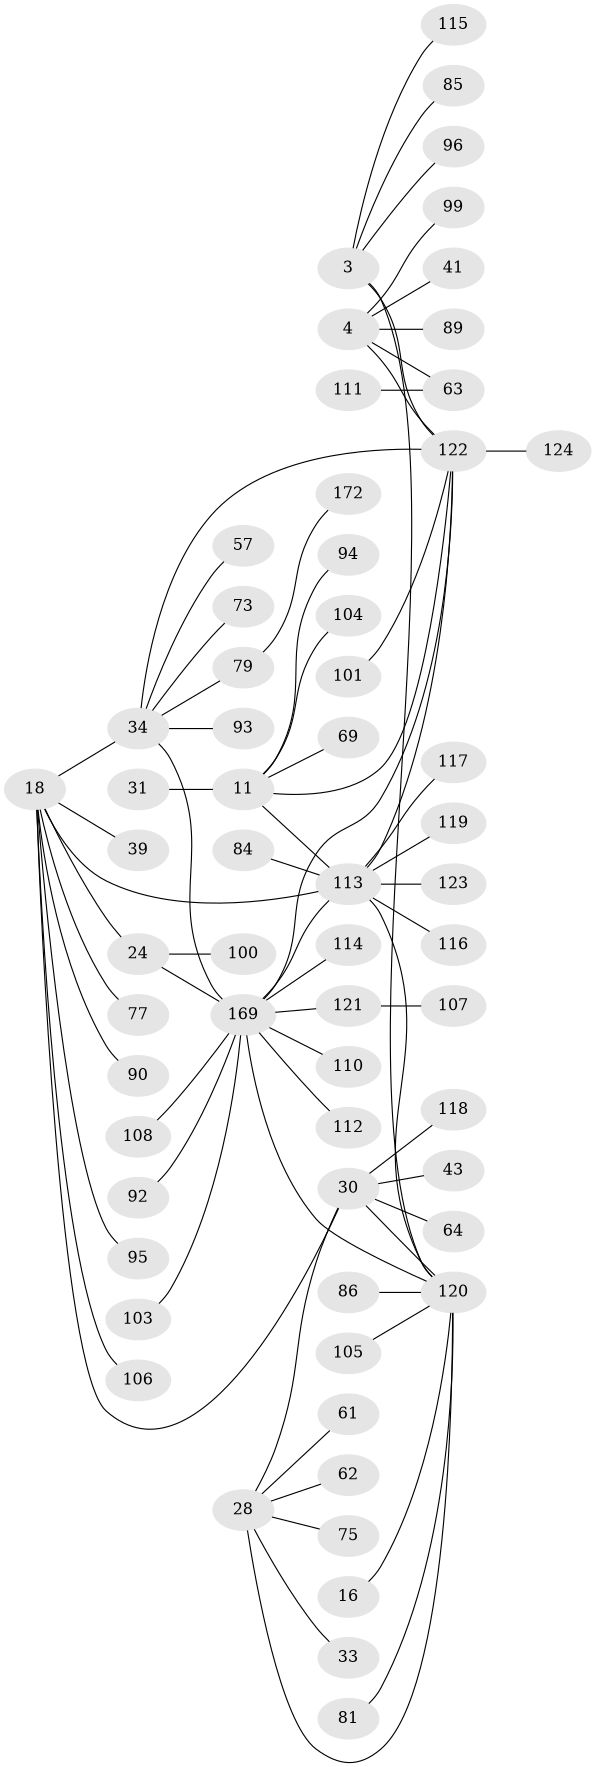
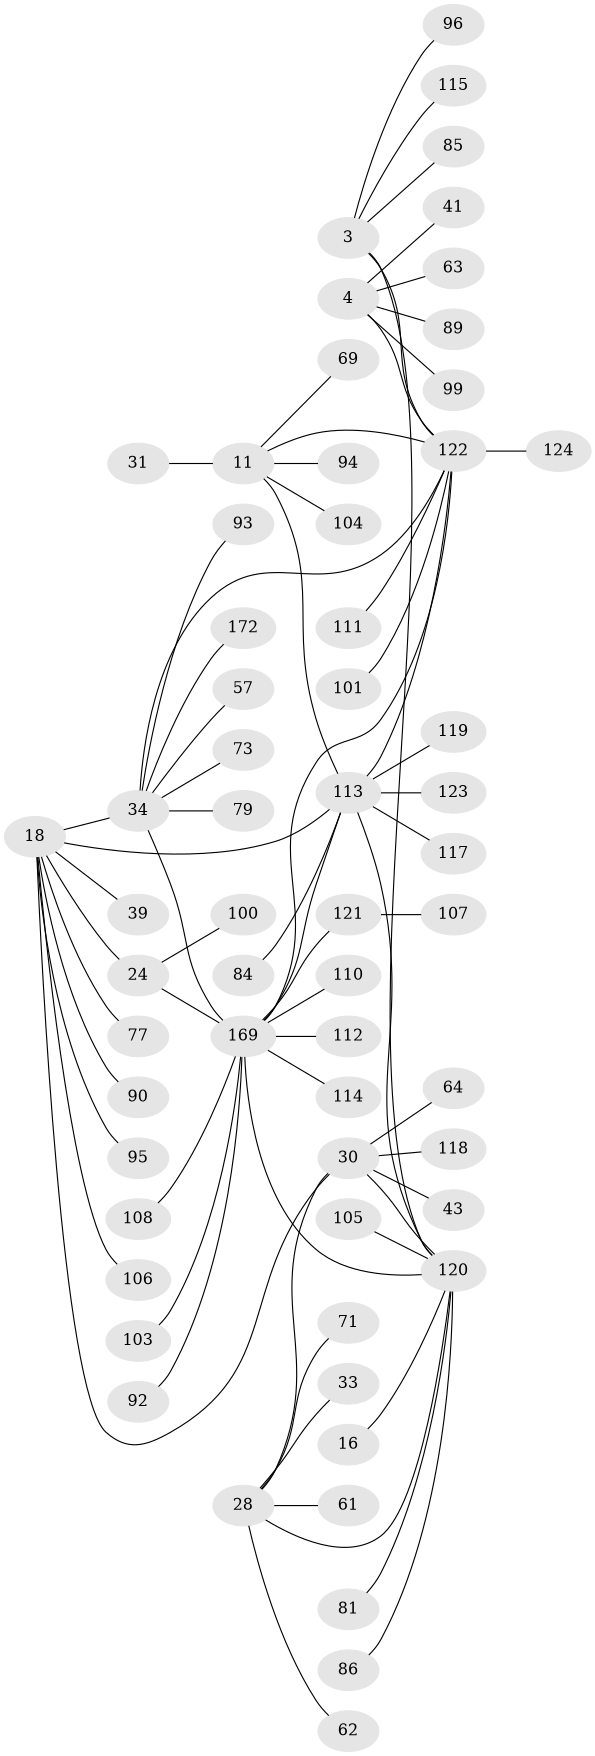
(393, 390) -> (402, 557)
(296, 581) -> (179, 714)
(454, 945) -> none
(348, 1536) -> (348, 1323)
